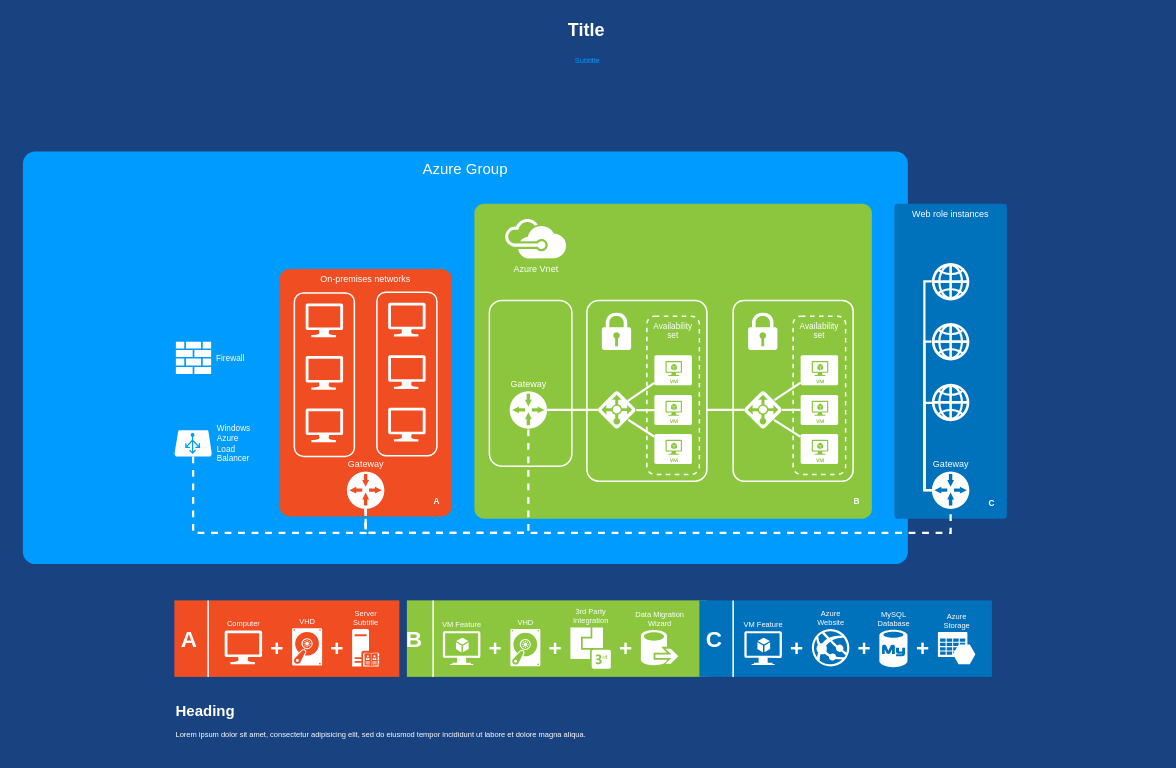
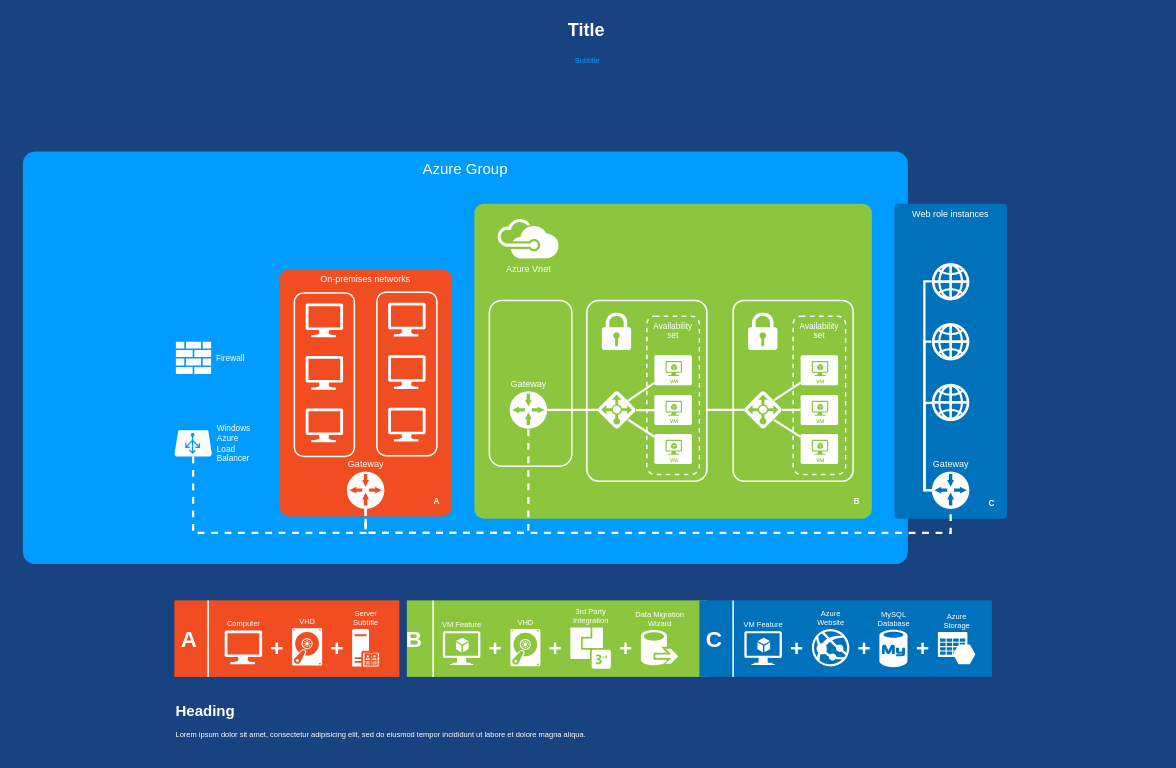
(536, 239) -> (528, 239)
